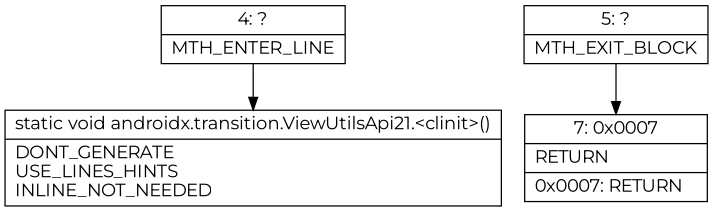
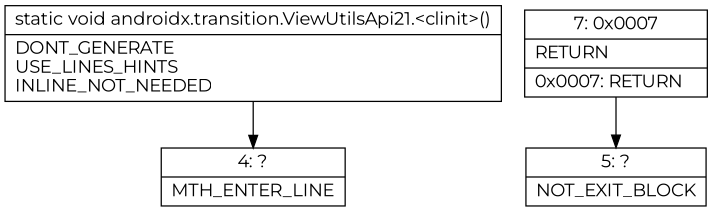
(616, 48) -> (616, 191)
(253, 81) -> (253, 118)
(616, 83) -> (616, 116)
